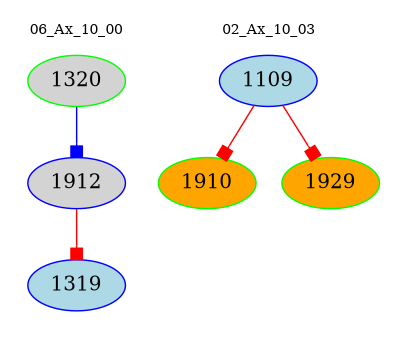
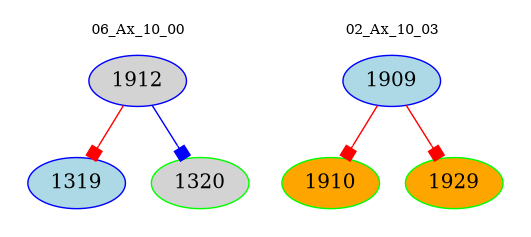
(268, 81) -> (392, 81)
(77, 125) -> (165, 126)
